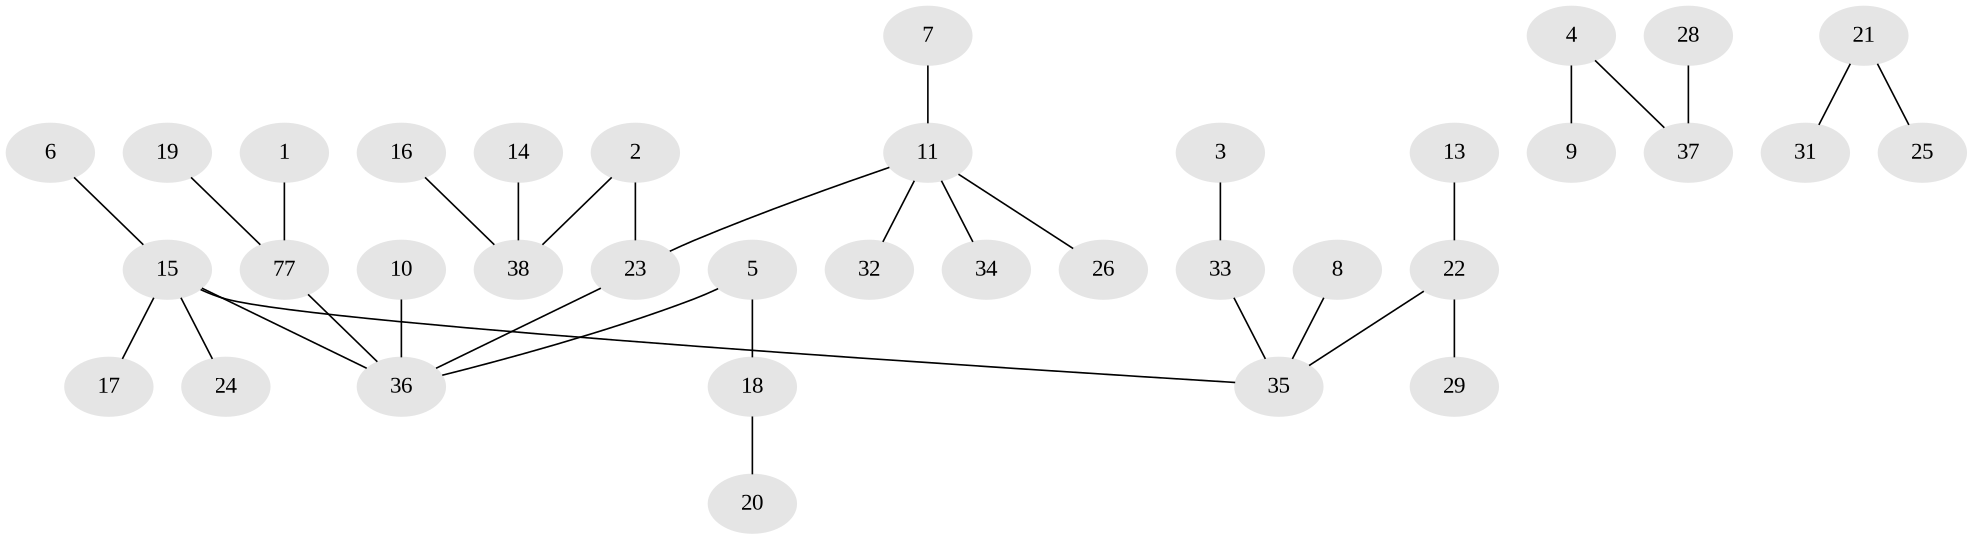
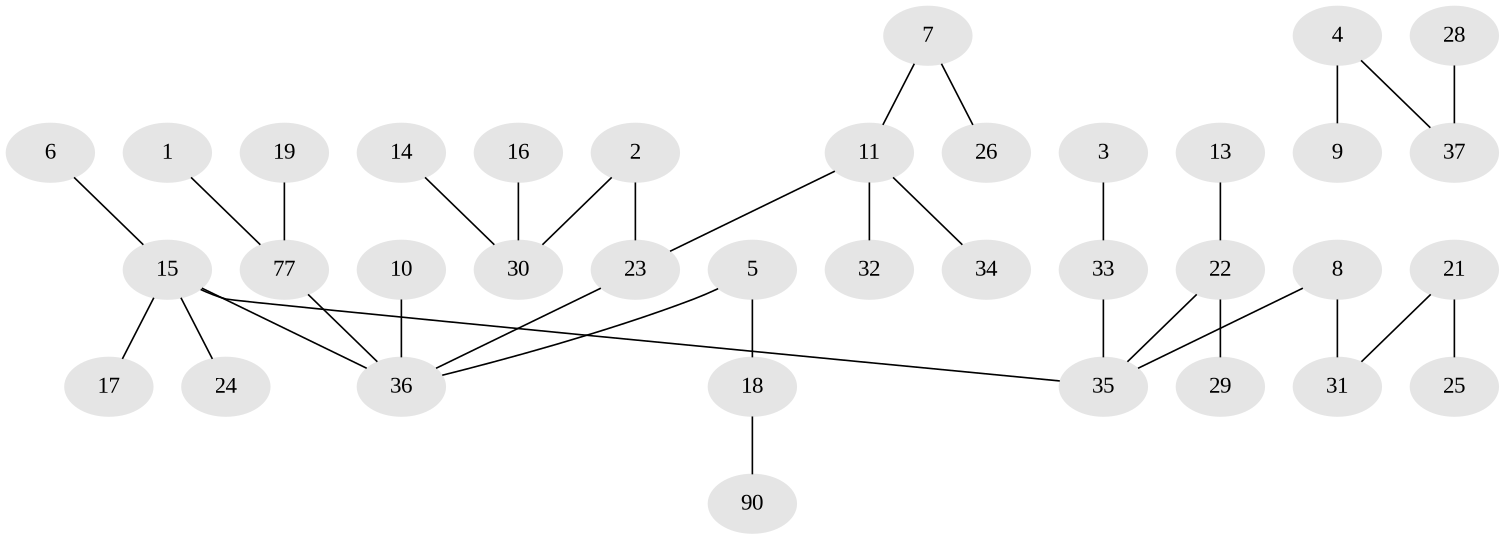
(1016, 211) -> (957, 94)
(518, 270) -> (518, 270)
none -> (1337, 328)
(752, 504) -> (752, 504)
